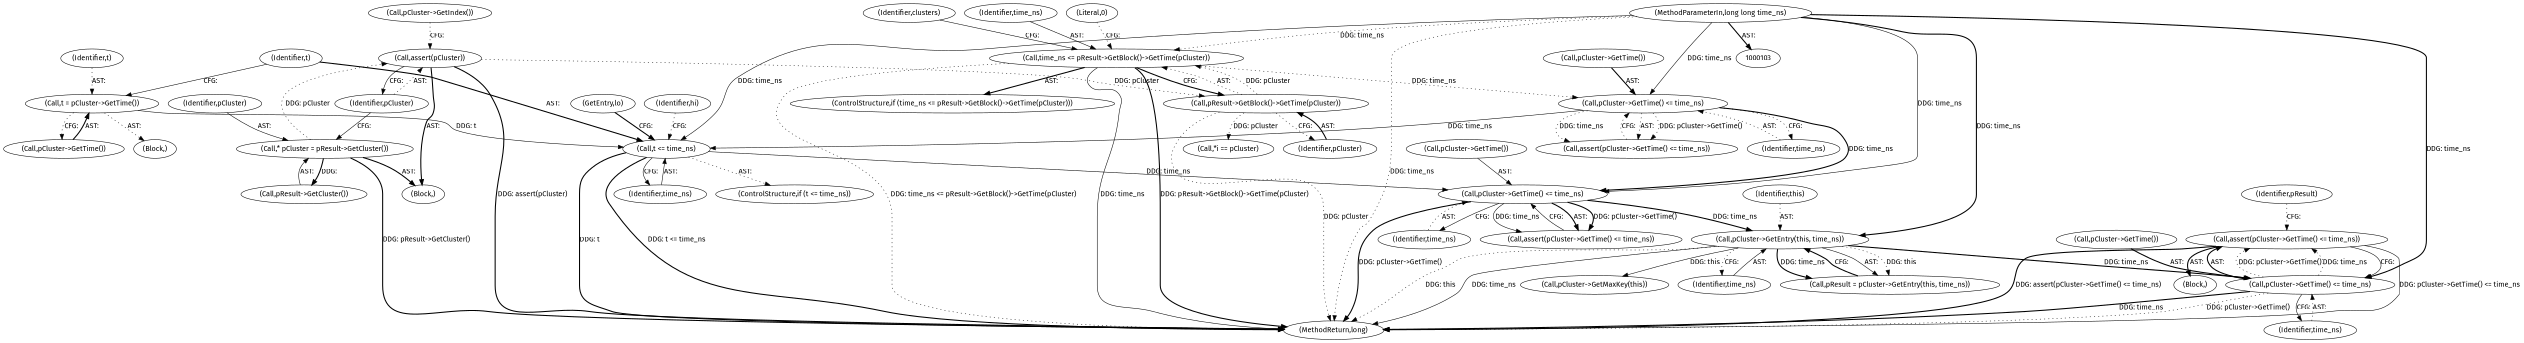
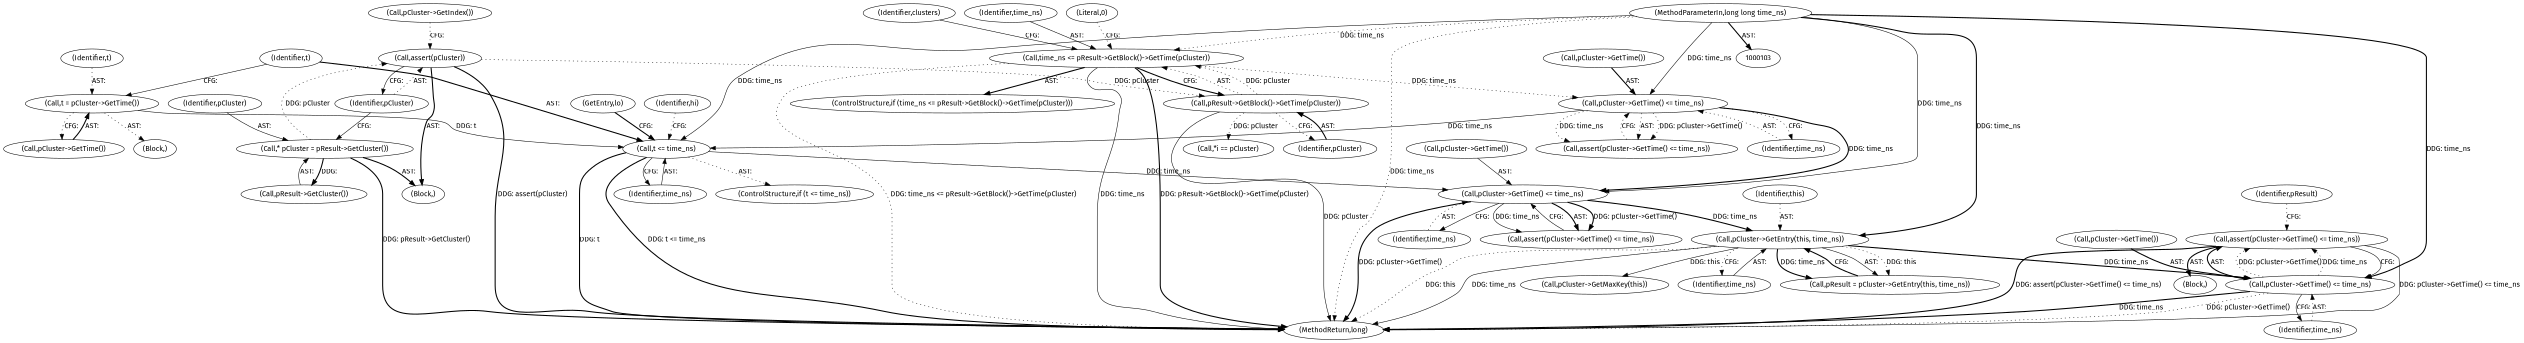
(1232, 182) -> (1232, 182)
